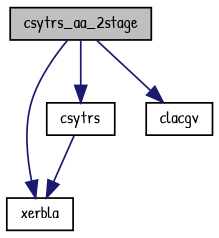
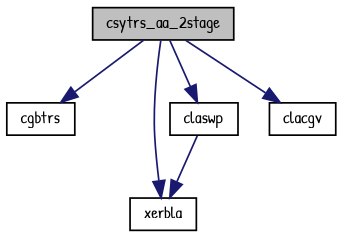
none -> (41, 119)
(81, 119) -> (204, 119)
